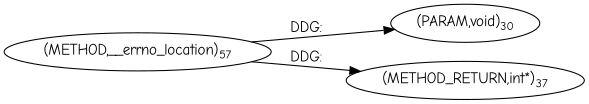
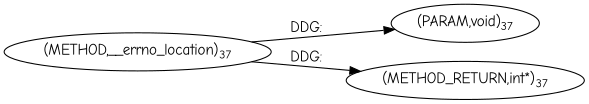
(507, 22) -> (507, 22)
(226, 50) -> (226, 50)
